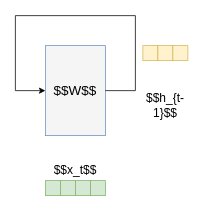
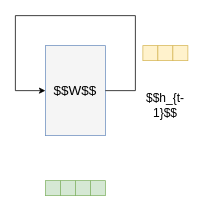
(75, 169) -> none
